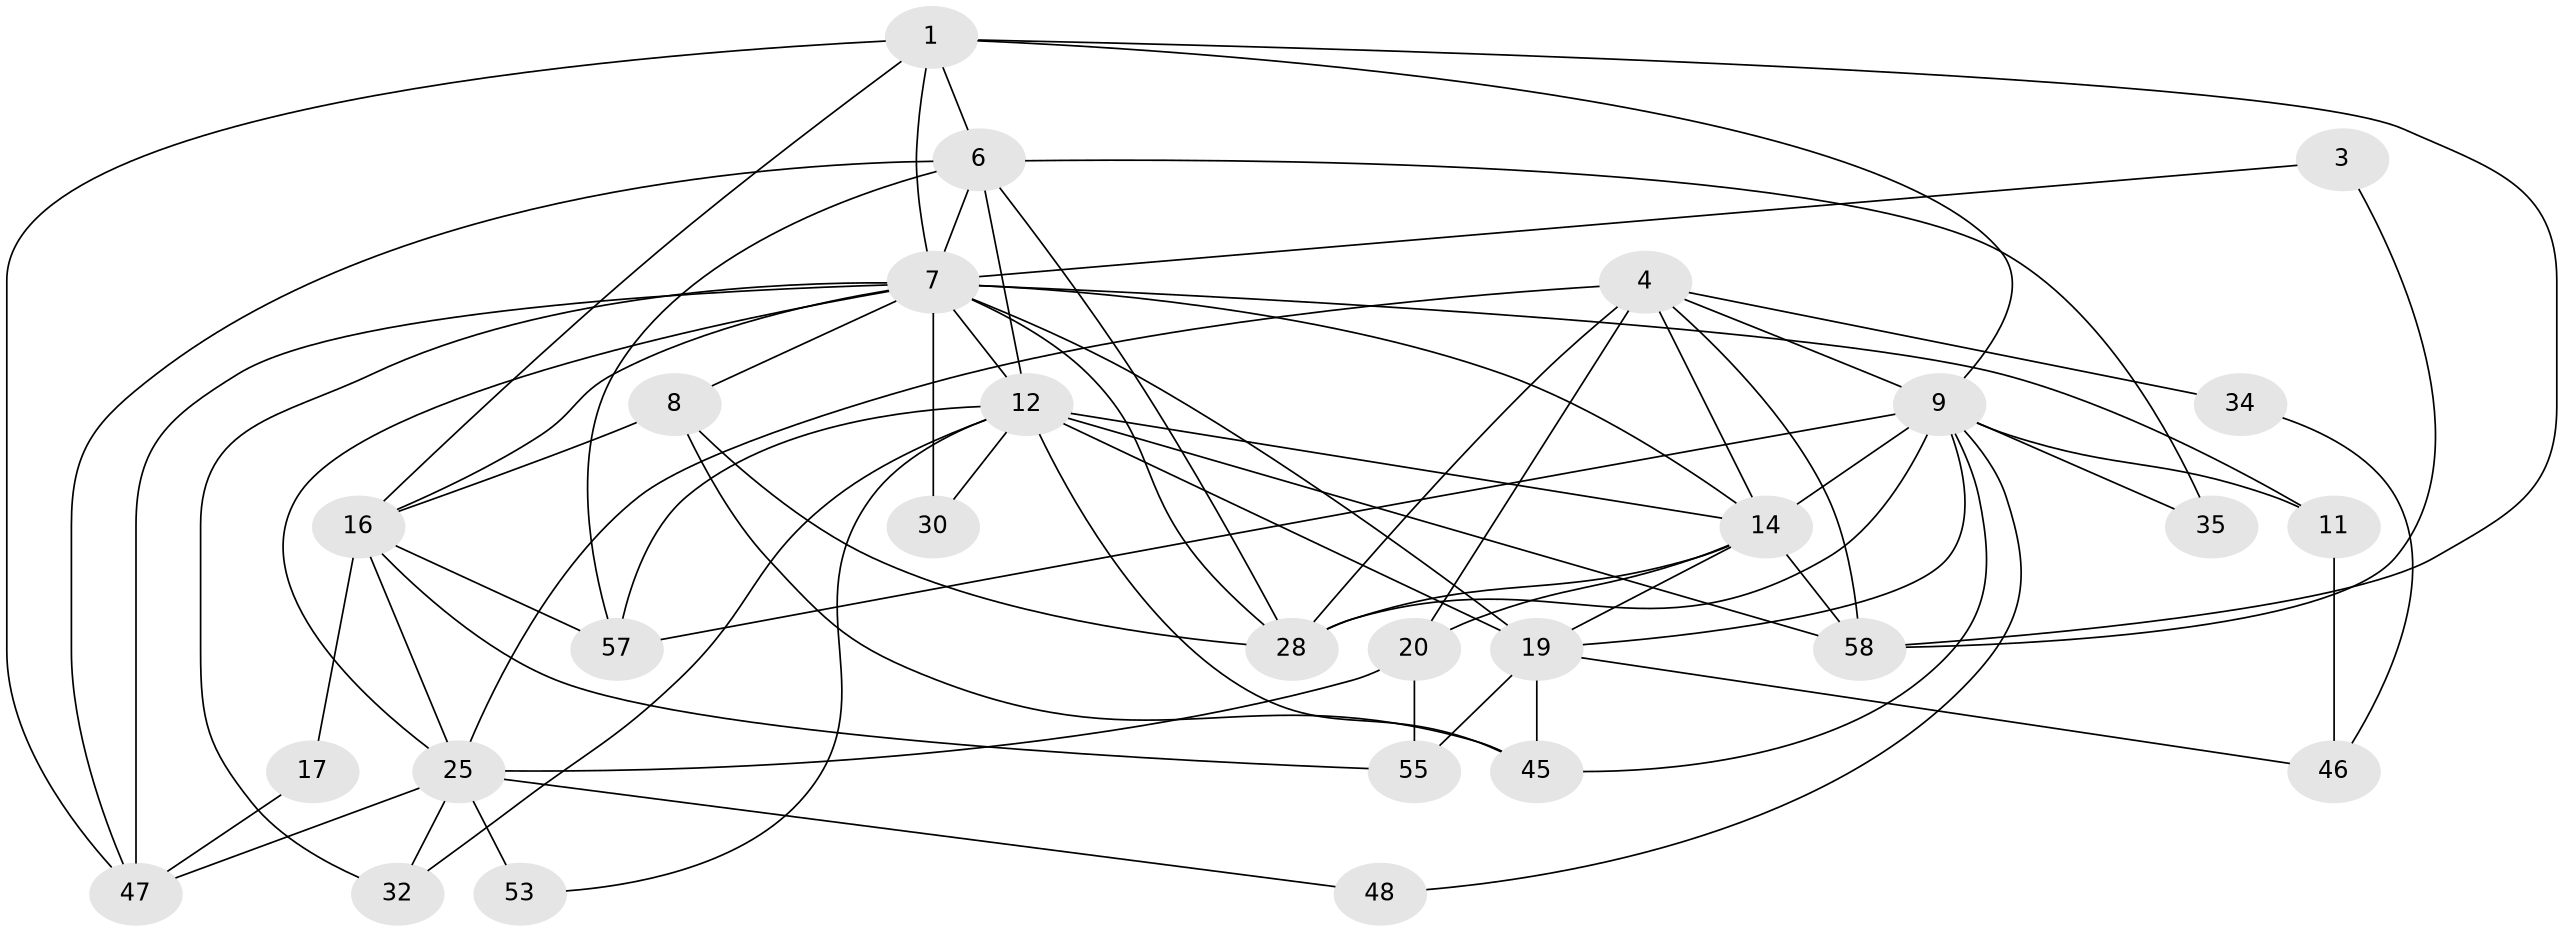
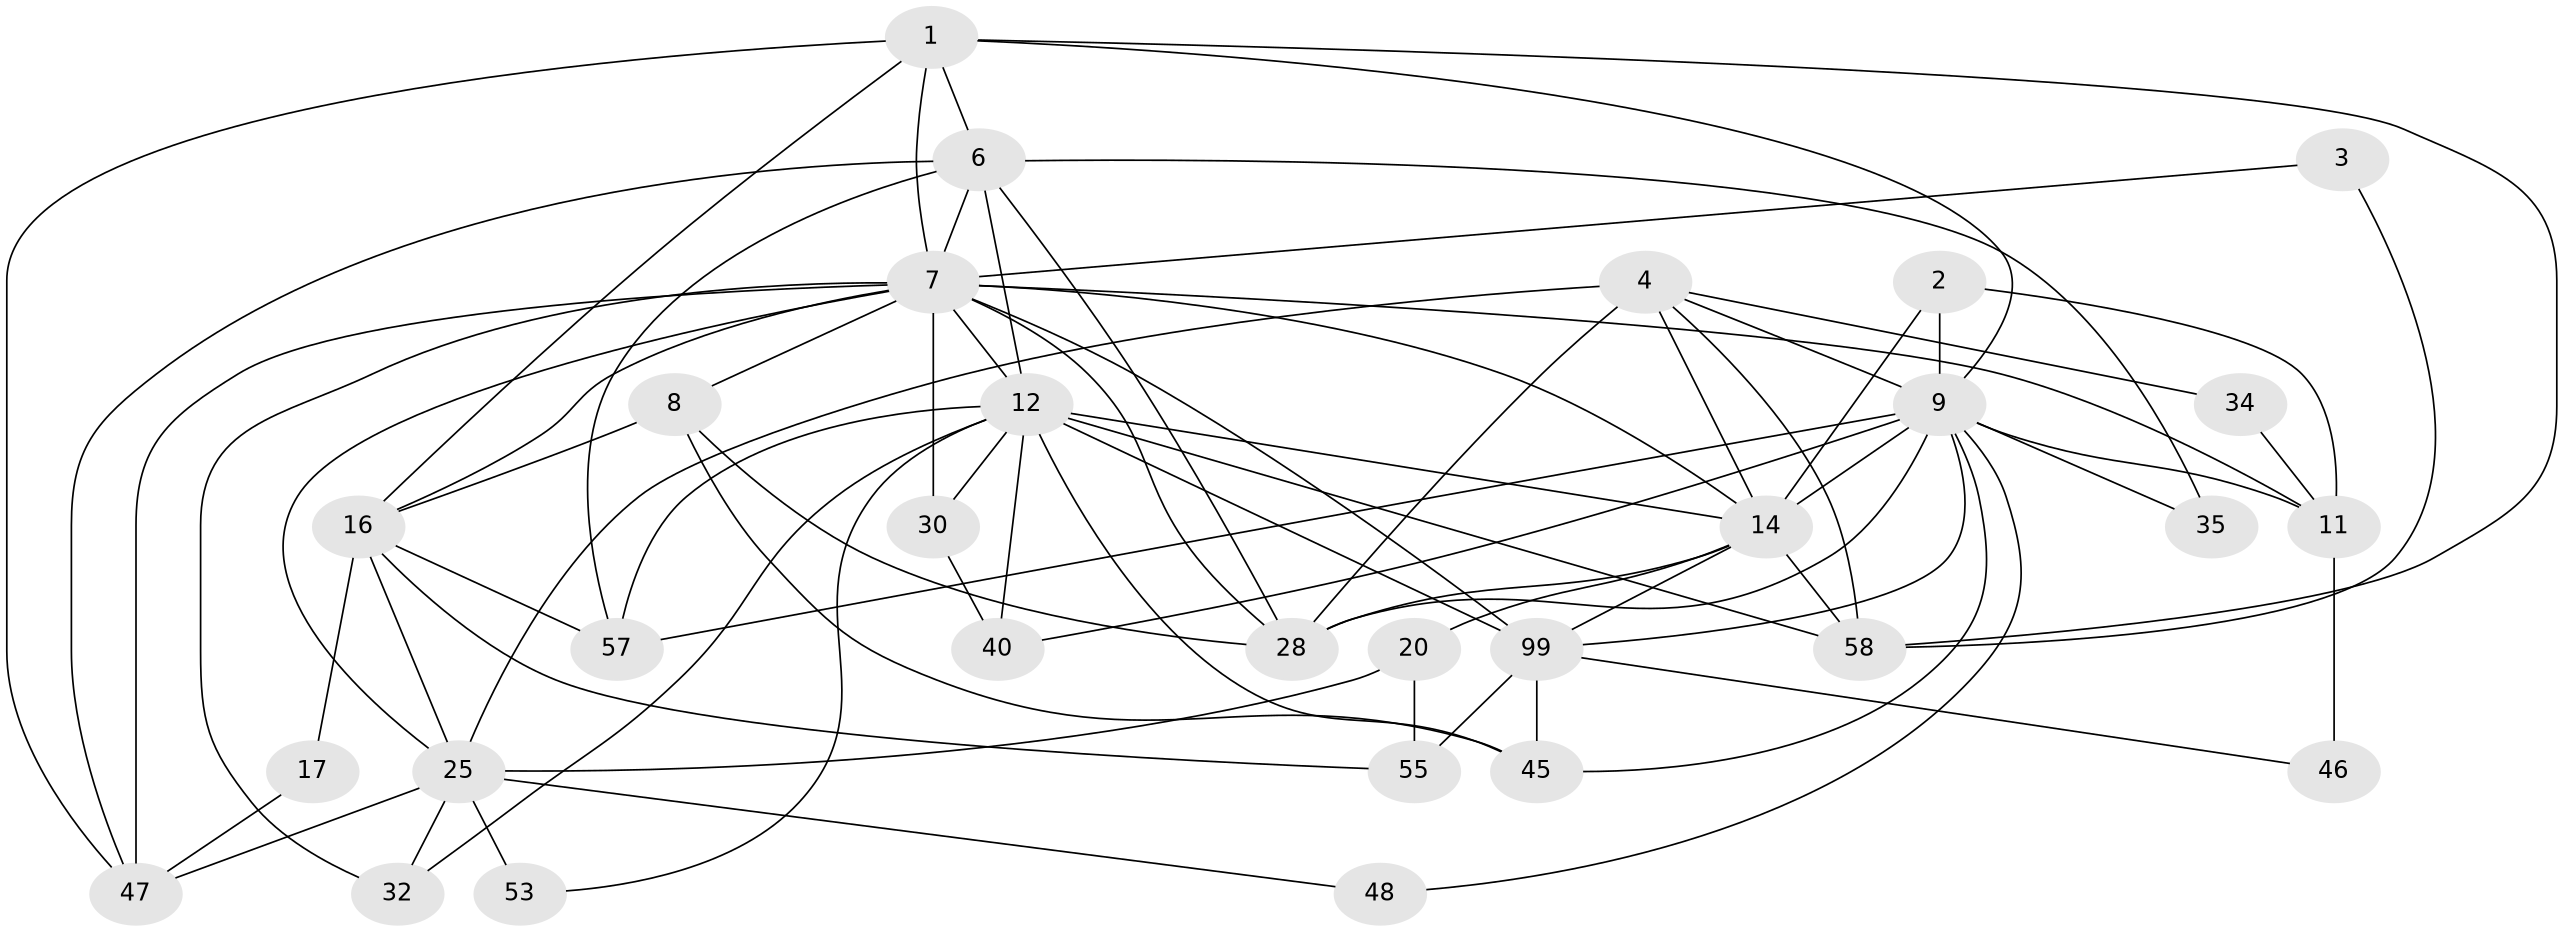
none -> (1940, 282)
(1530, 466) -> none
(2412, 555) -> (2287, 466)
none -> (998, 649)
(1537, 649) -> (1537, 649)
